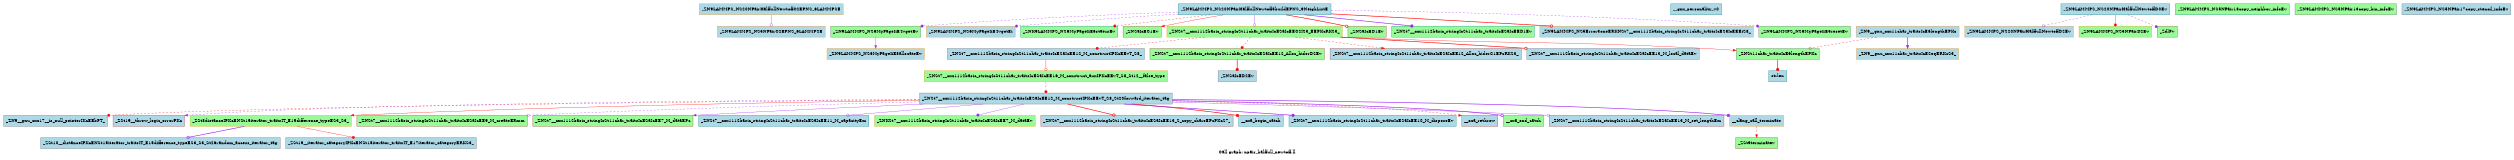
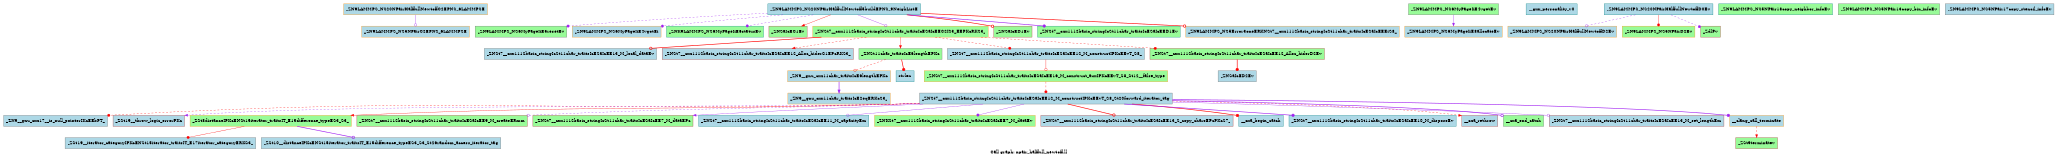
(1051, 18) -> none
(1163, 20) -> (781, 20)
(1844, 43) -> (871, 65)
